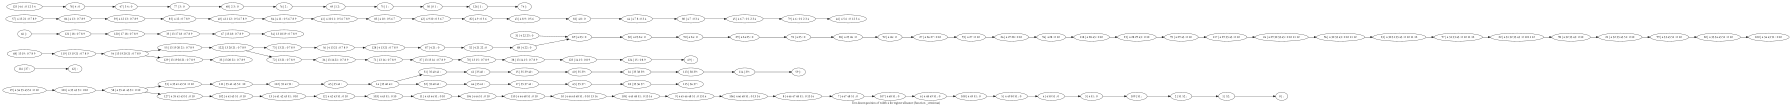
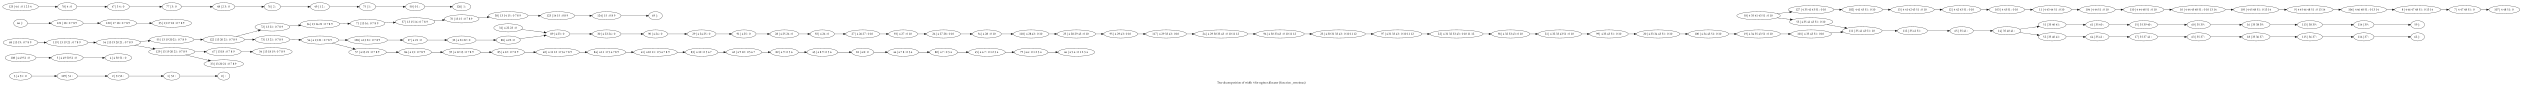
(525, 7) -> none
(206, 34) -> (199, 52)
none -> (1732, 34)
none -> (2337, 37)
none -> (343, 46)
(99, 90) -> (1836, 32)
(931, 96) -> none
(1072, 96) -> none
